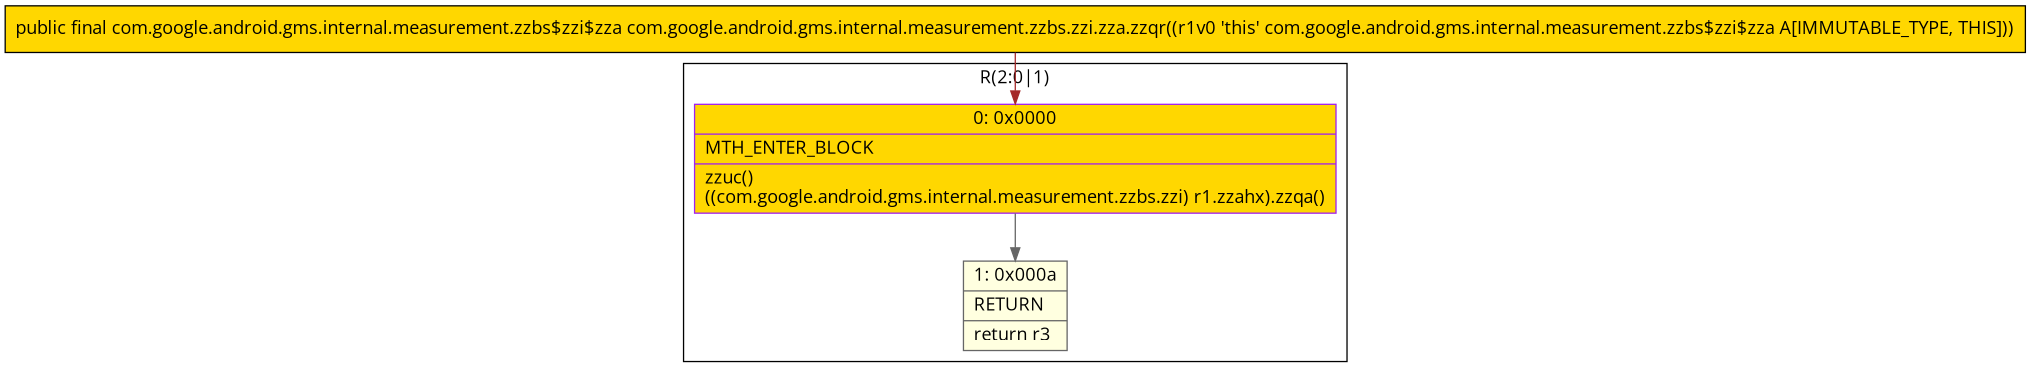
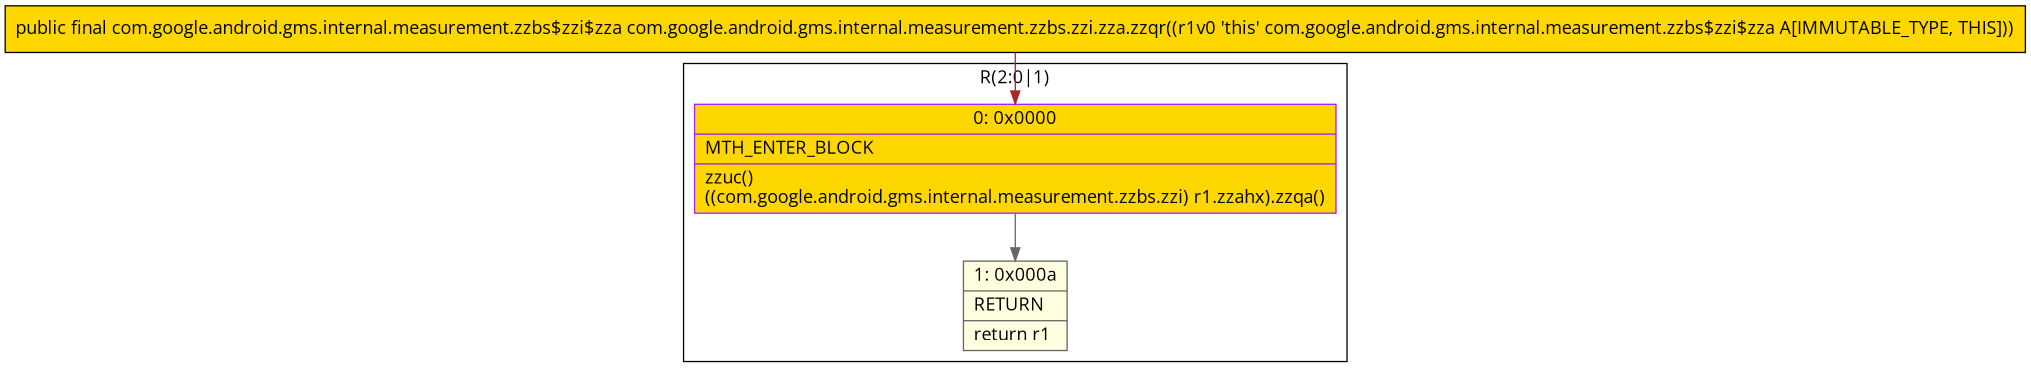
(1013, 335) -> (1013, 335)
